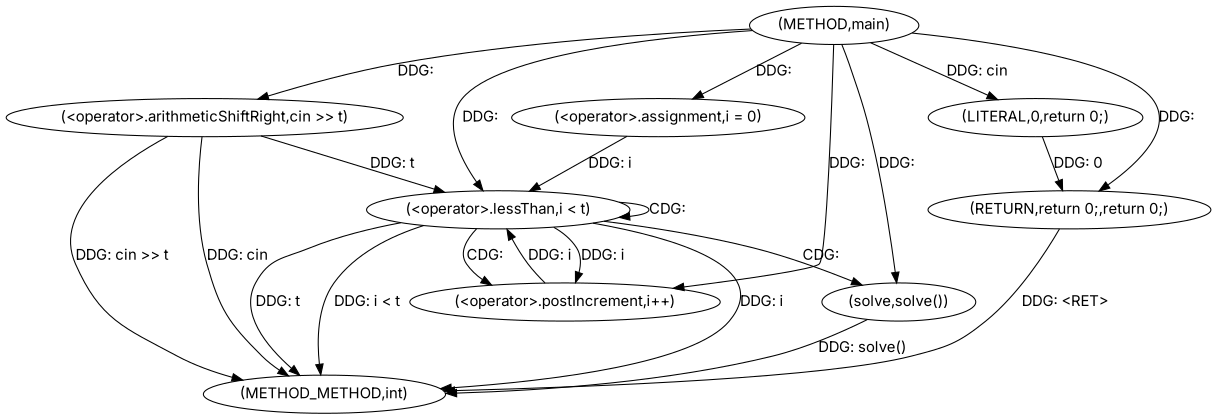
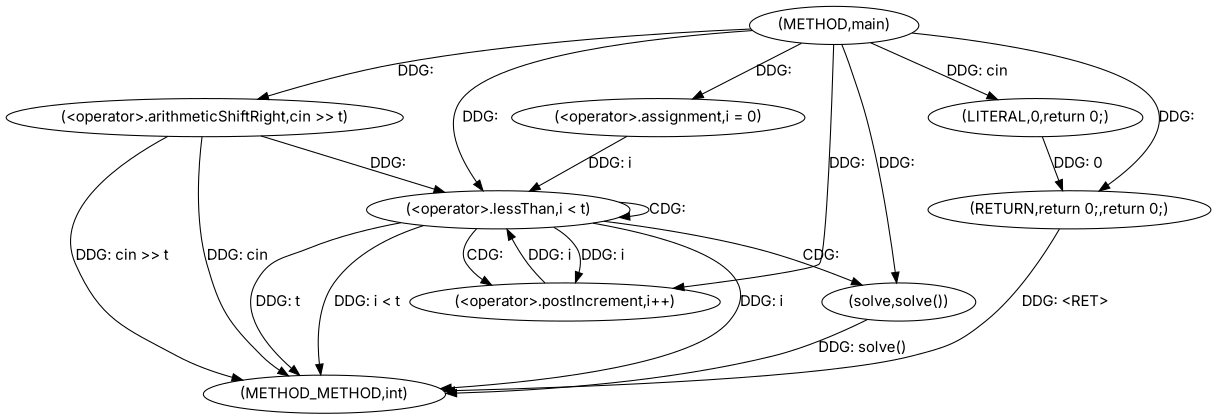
(393, 164) -> (390, 164)
